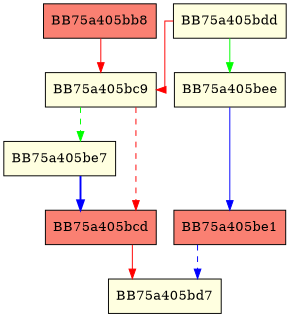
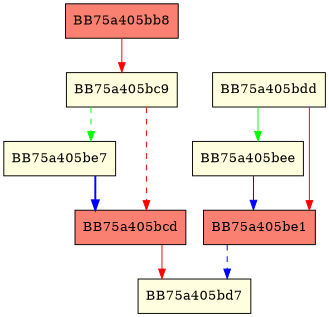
(165, 52) -> (309, 154)
